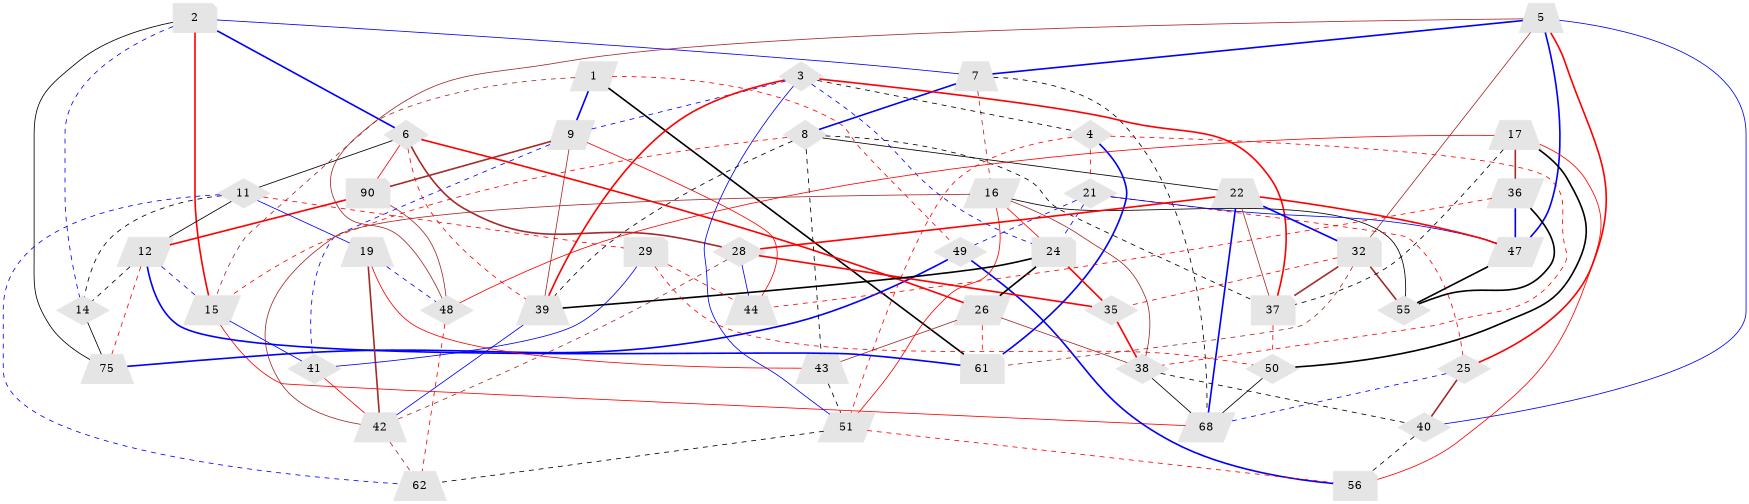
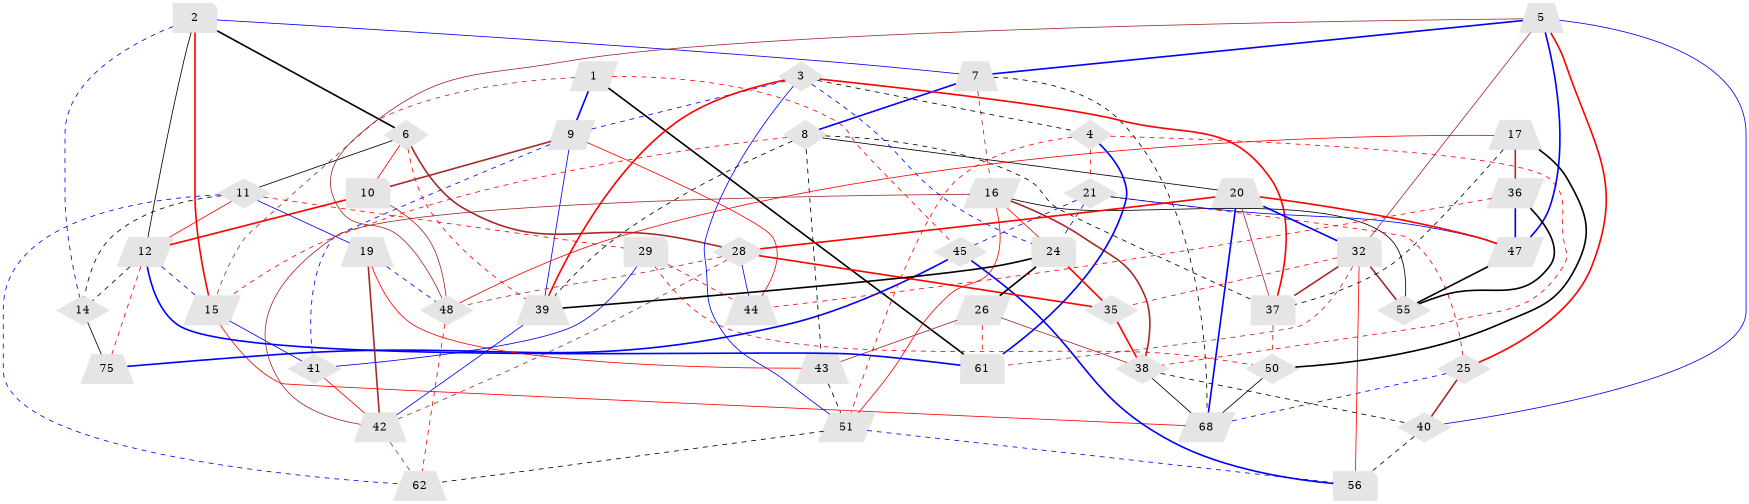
(306, 79) -> (306, 79)
(34, 162) -> (168, 135)
(368, 193) -> (368, 193)
(1237, 193) -> (1237, 193)
(681, 210) -> none
(202, 218) -> (202, 218)
(557, 223) -> (557, 223)
(960, 252) -> (960, 252)
(1111, 255) -> (1111, 255)
none -> (593, 281)
(1559, 342) -> (1357, 369)
(1100, 457) -> (1100, 457)
